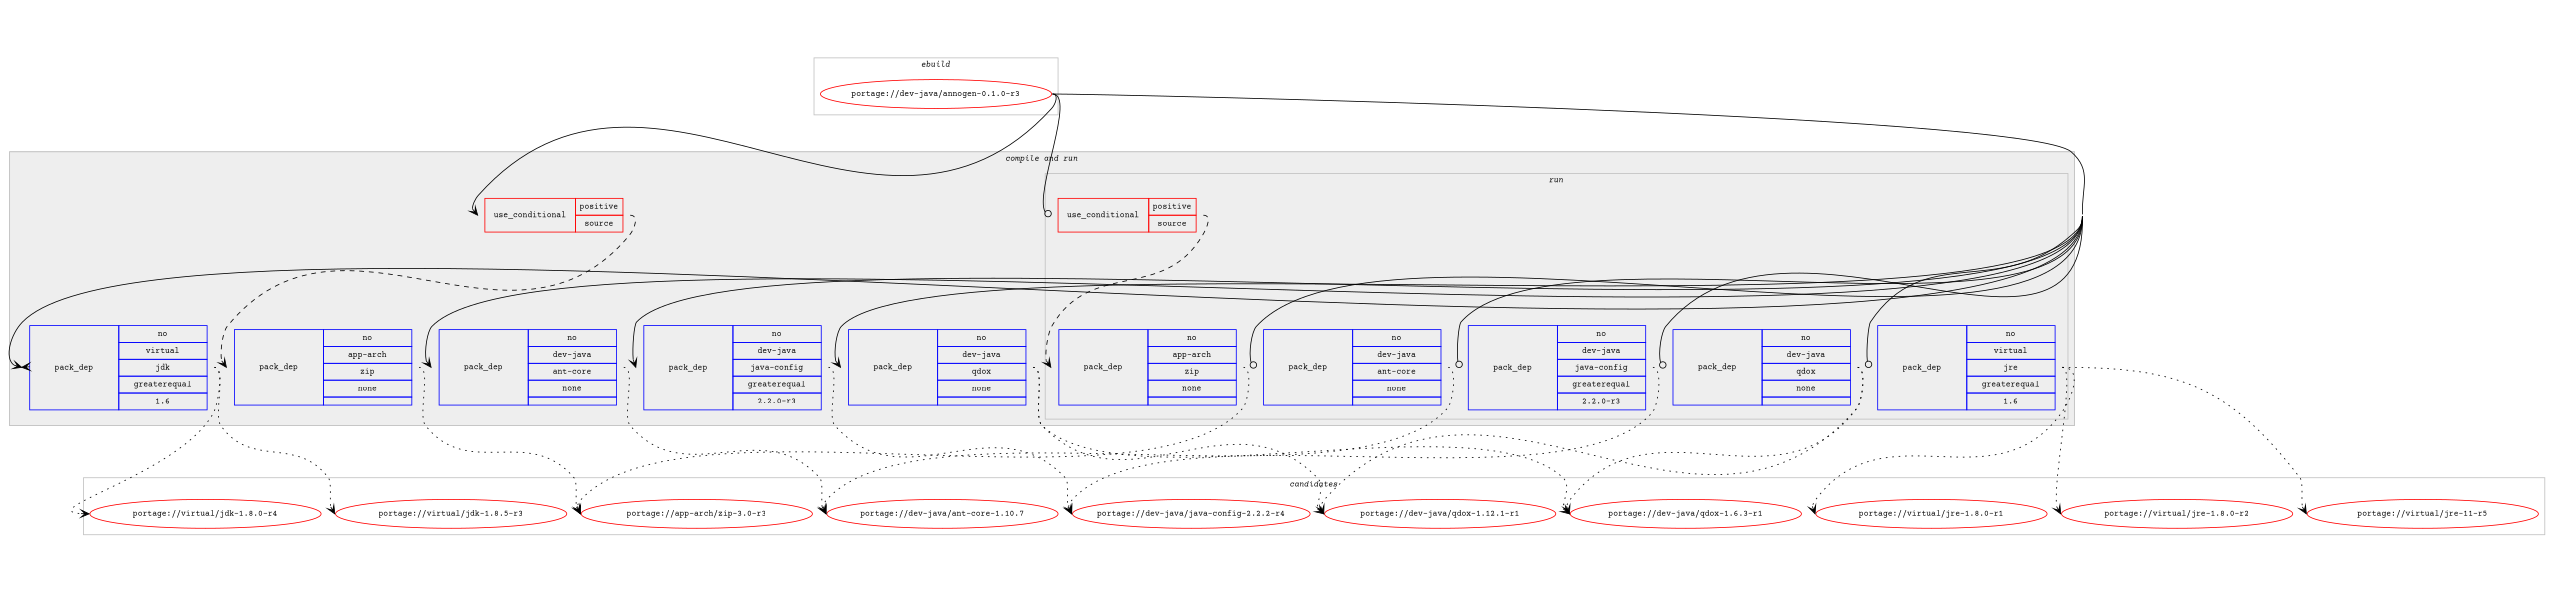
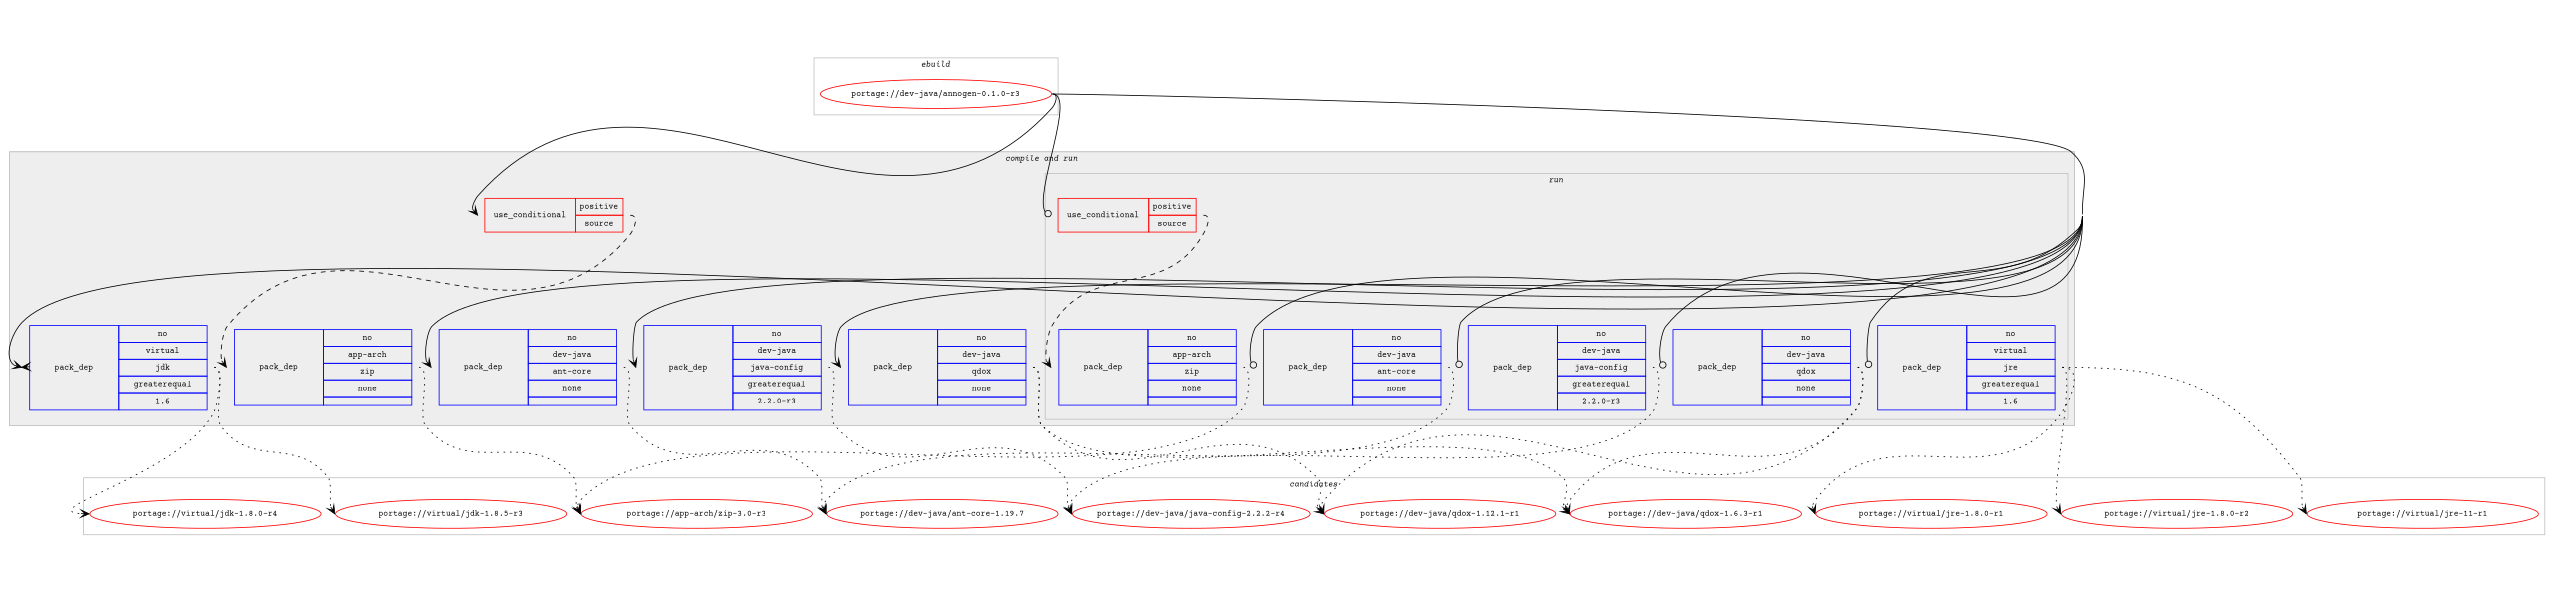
(942, 514) -> (942, 514)
(2423, 514) -> (2423, 514)
